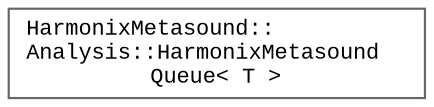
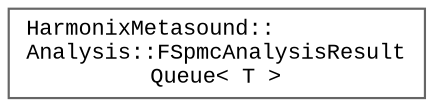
(217, 53) -> (217, 53)
